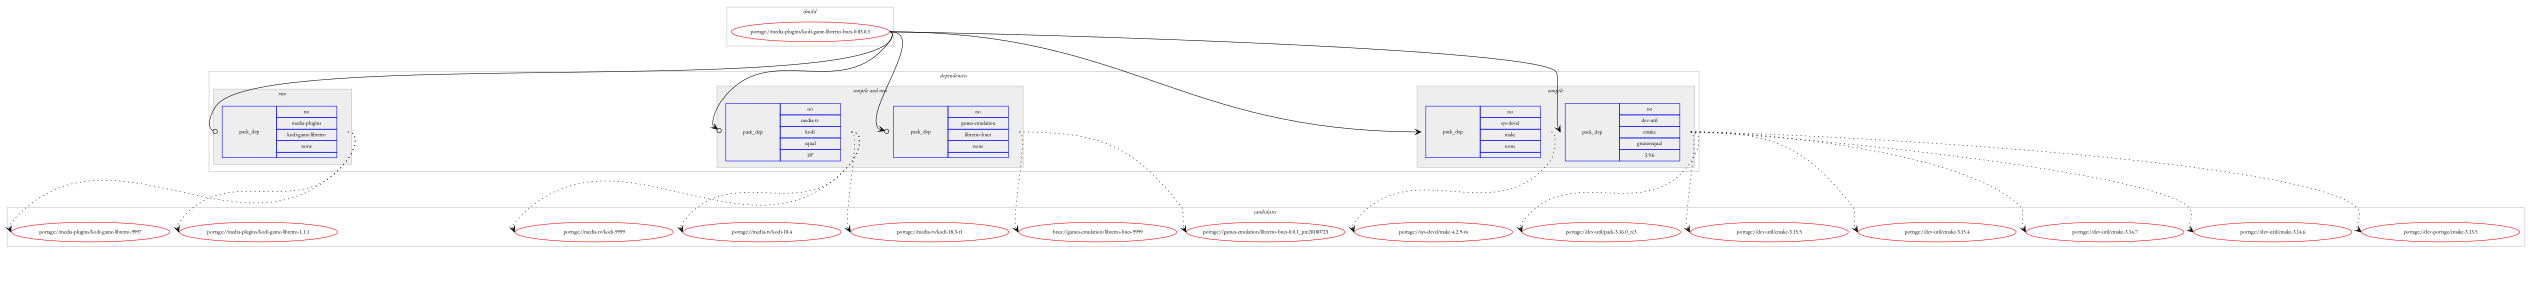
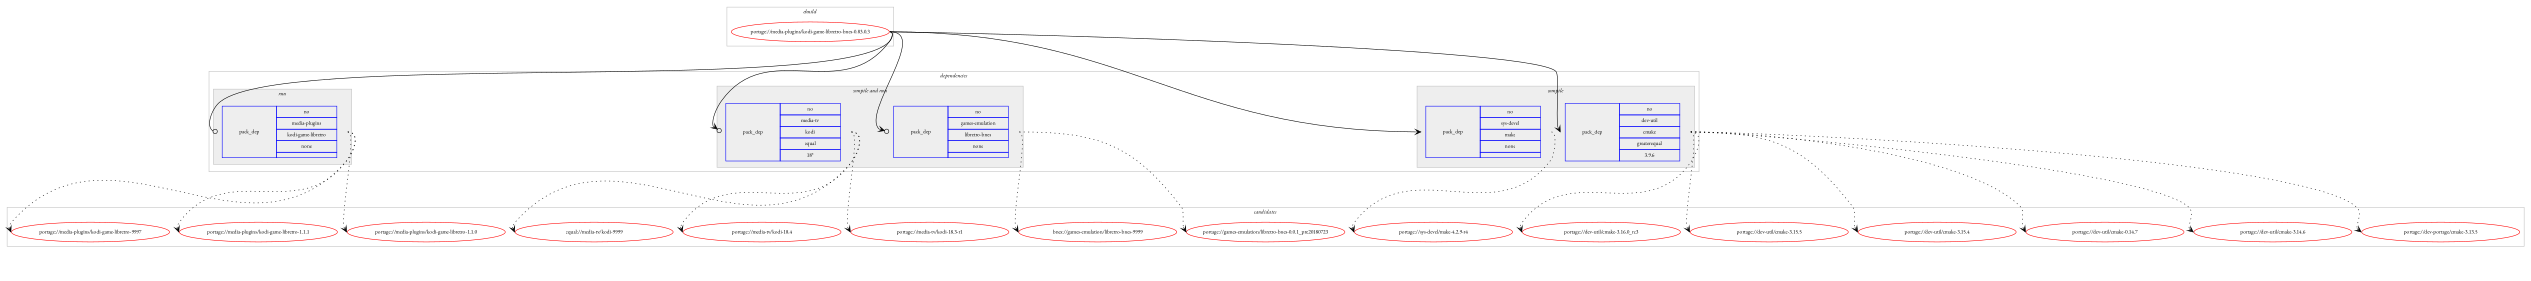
none -> (426, 232)
(594, 232) -> (594, 232)
(1601, 232) -> (1601, 232)
(2105, 232) -> (2105, 232)
